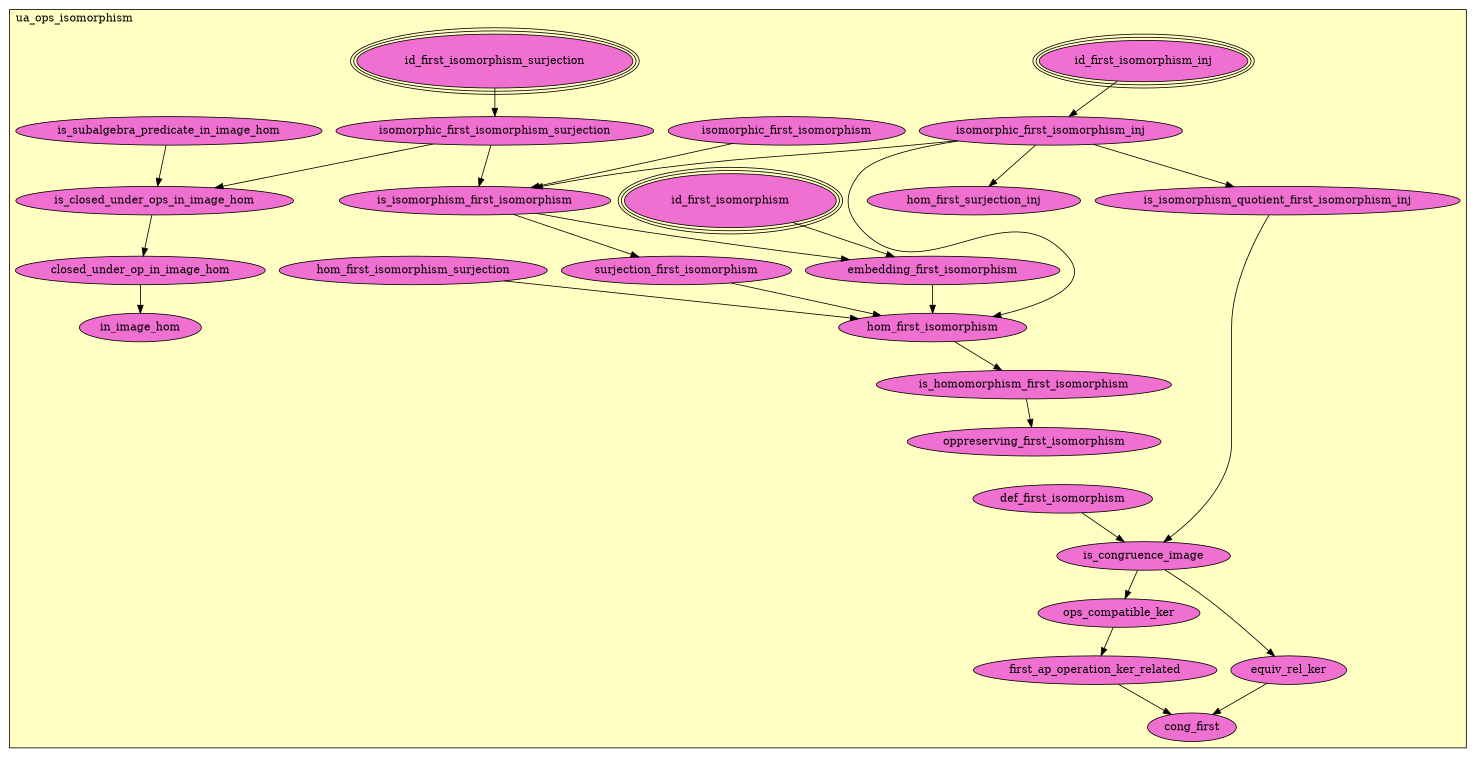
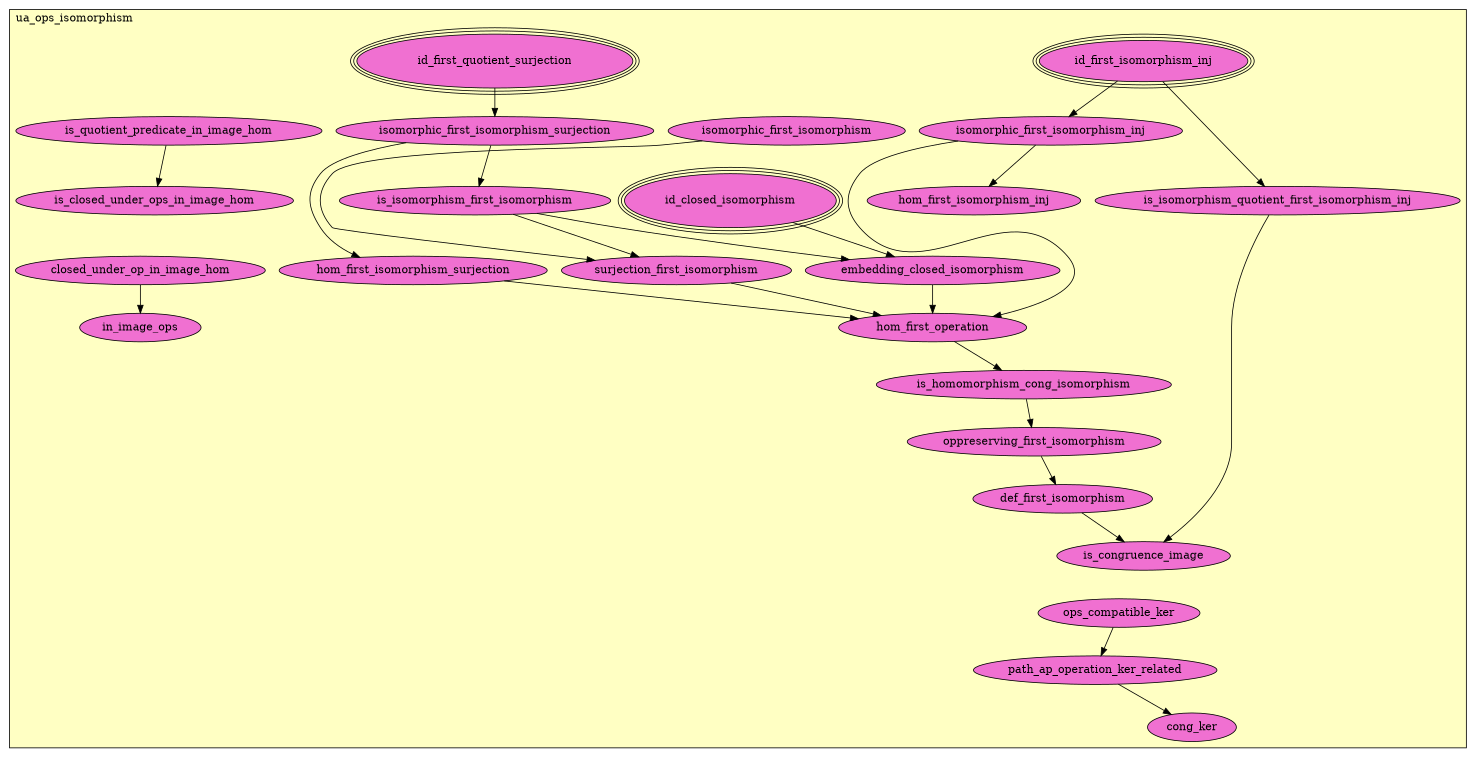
(495, 61) -> (495, 61)
(169, 131) -> (169, 131)
(749, 159) -> none
(1160, 164) -> (1211, 131)
(328, 165) -> (318, 177)
(635, 165) -> (358, 164)
(730, 201) -> (730, 201)
(974, 201) -> (974, 201)
(148, 232) -> none
(933, 270) -> (933, 270)
(140, 328) -> (140, 328)
(933, 328) -> (933, 328)
(1024, 385) -> (1024, 385)
none -> (1047, 467)
(1133, 581) -> none
(1095, 670) -> (1095, 670)
(1289, 670) -> none
(1192, 727) -> (1192, 727)
